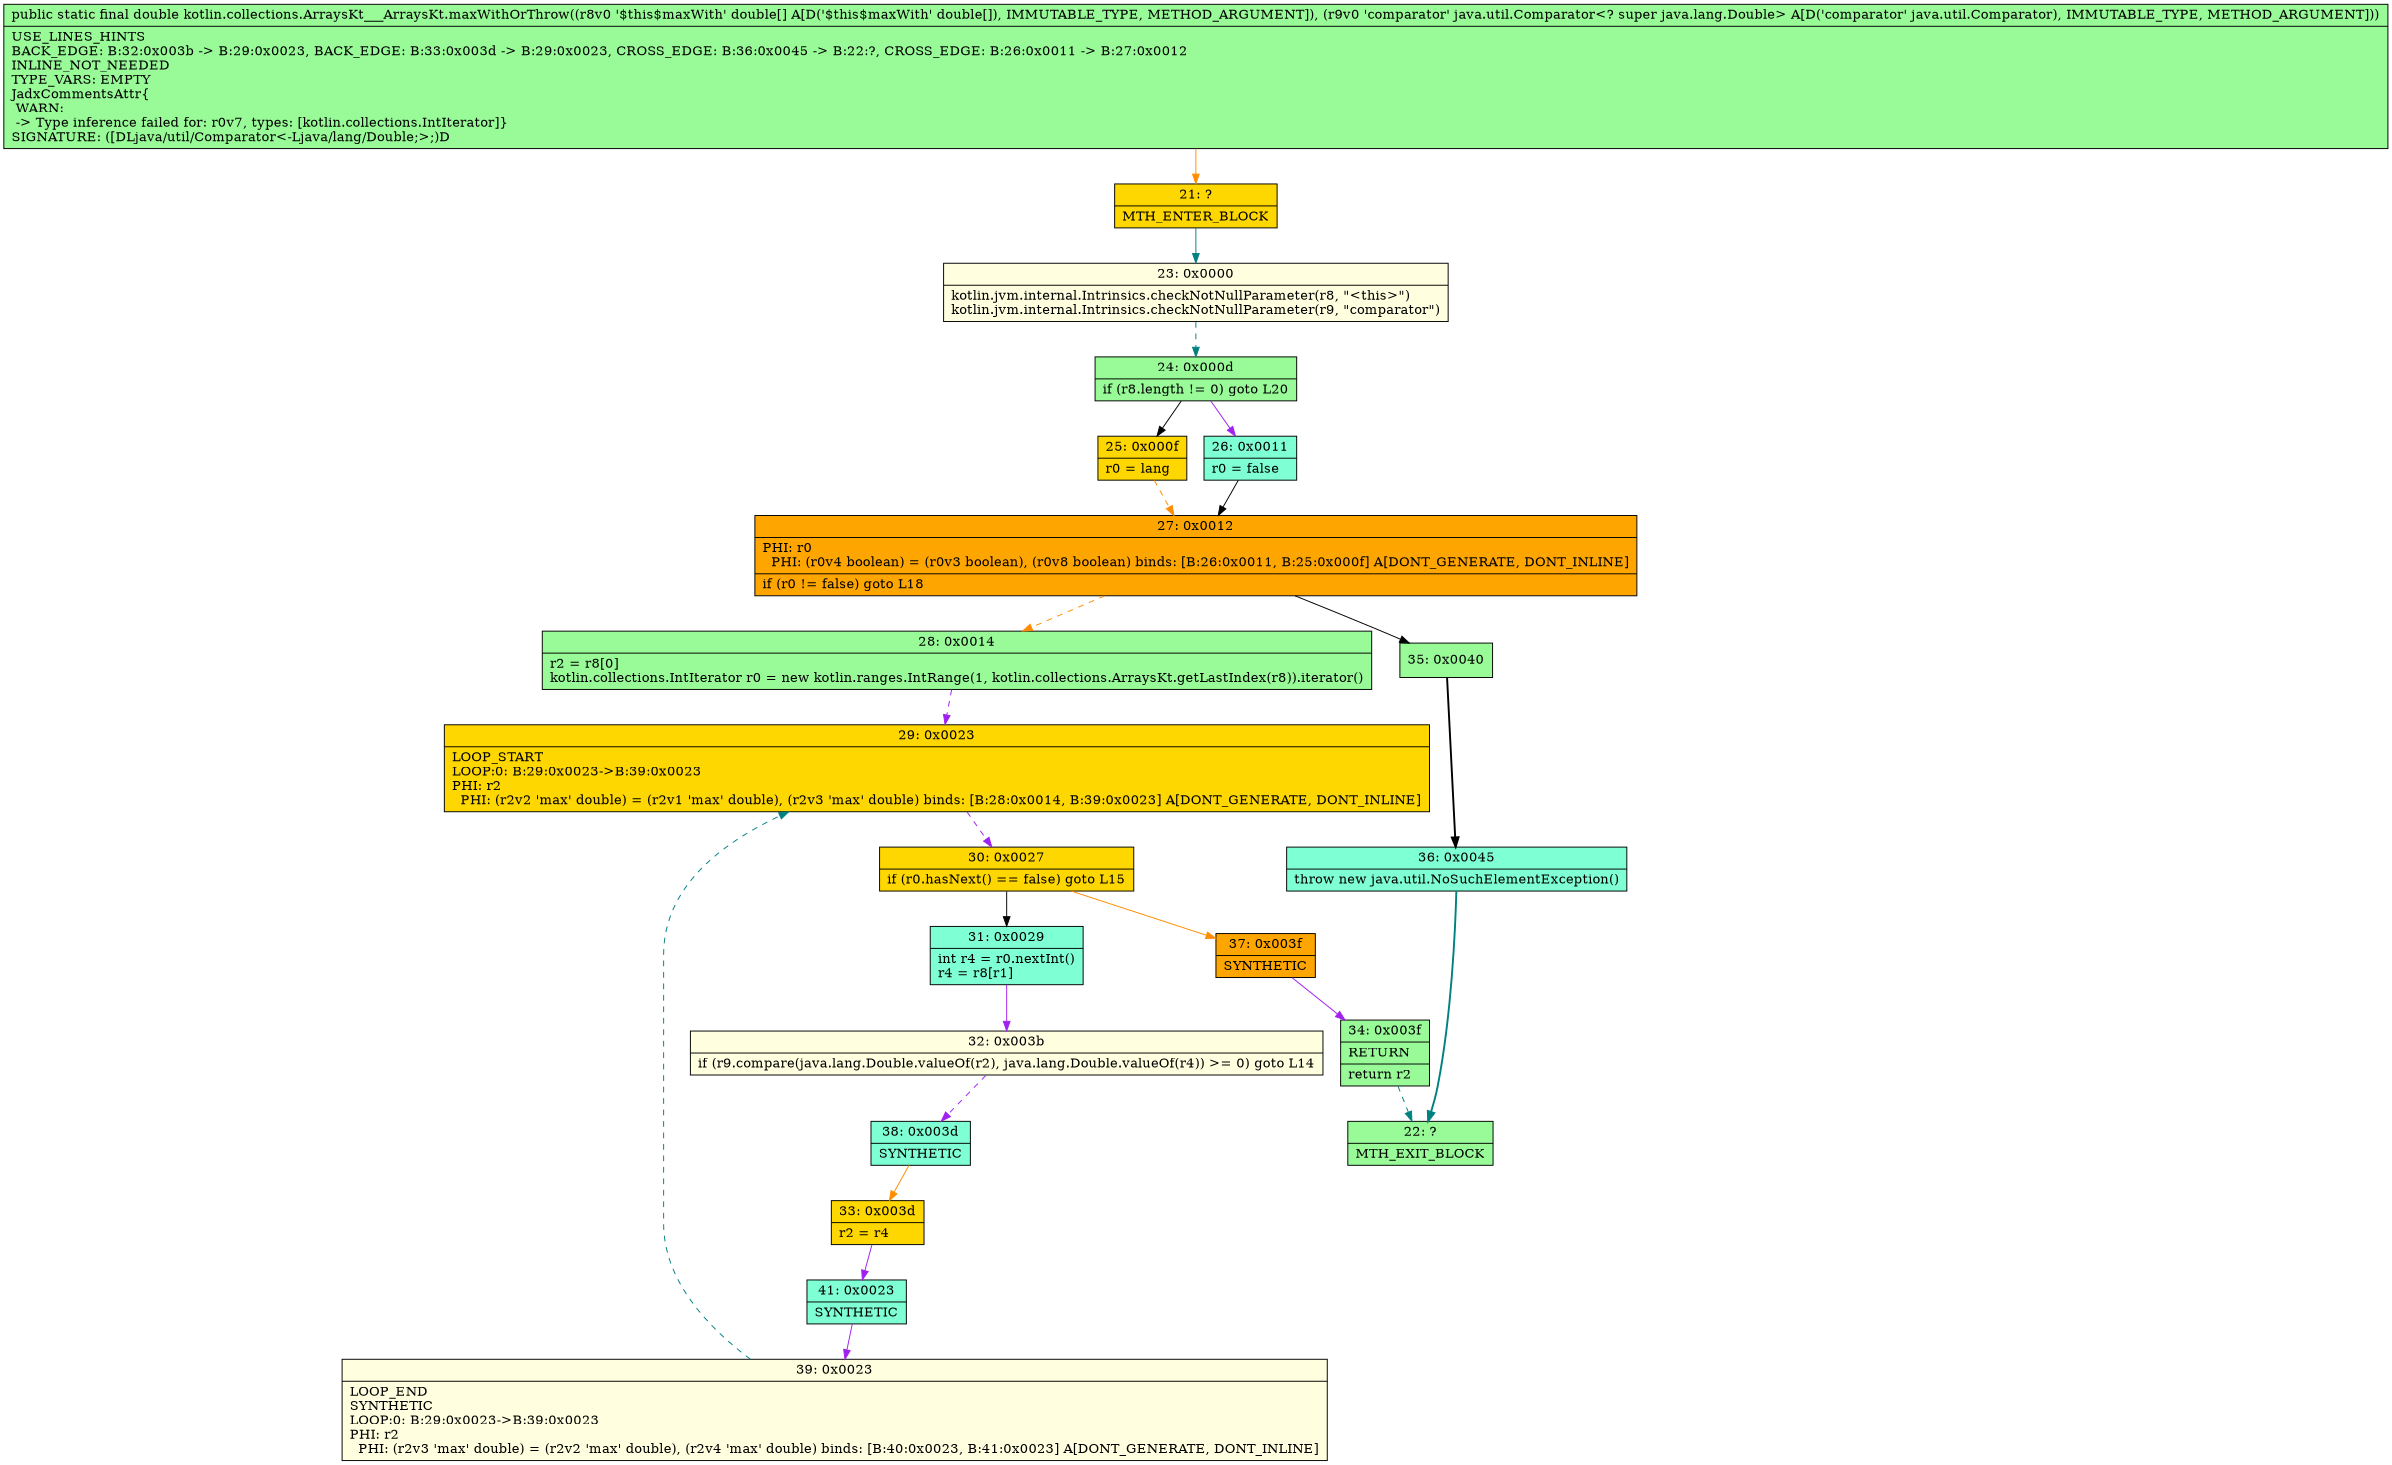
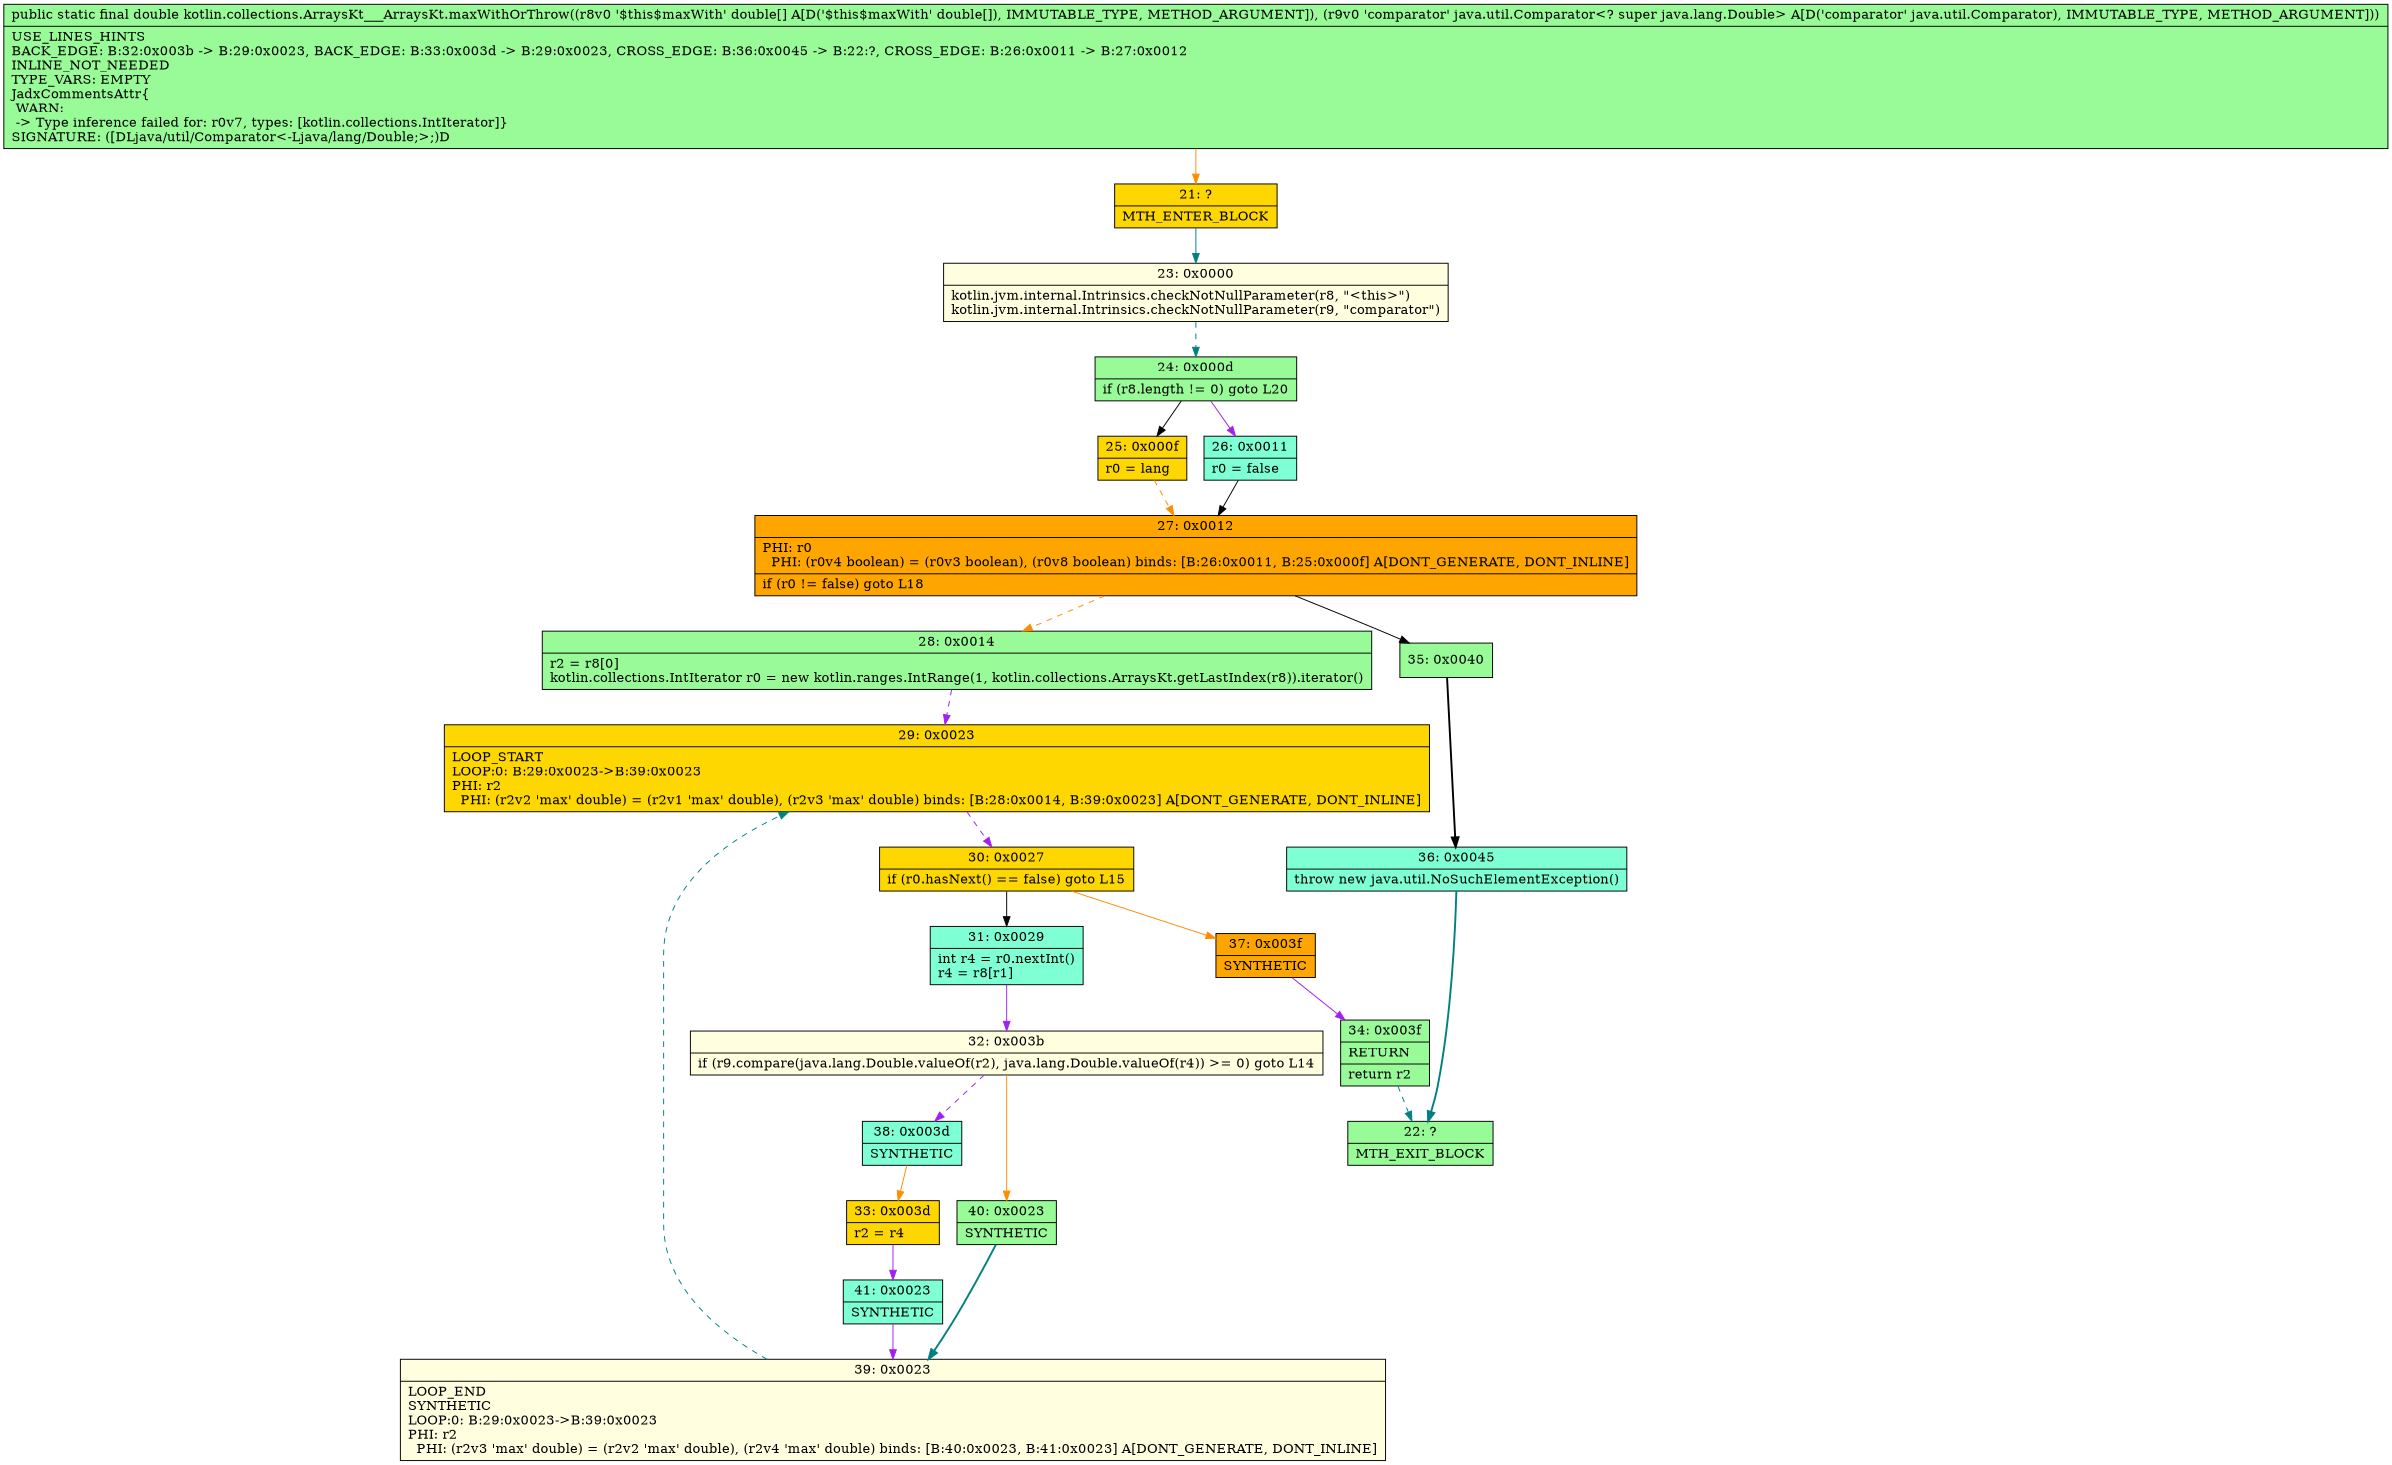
none -> (1007, 1223)
